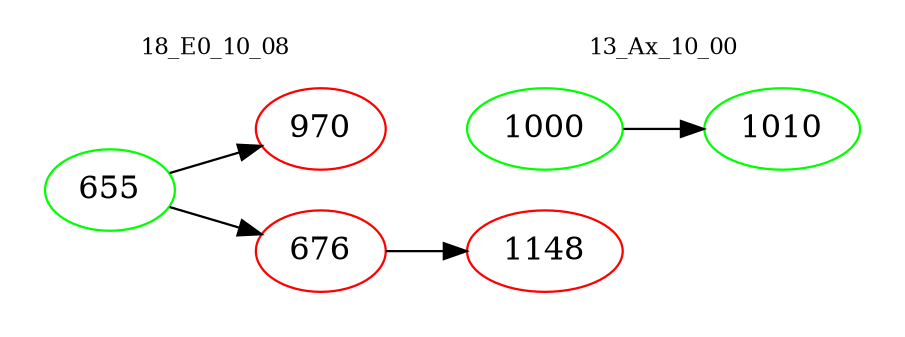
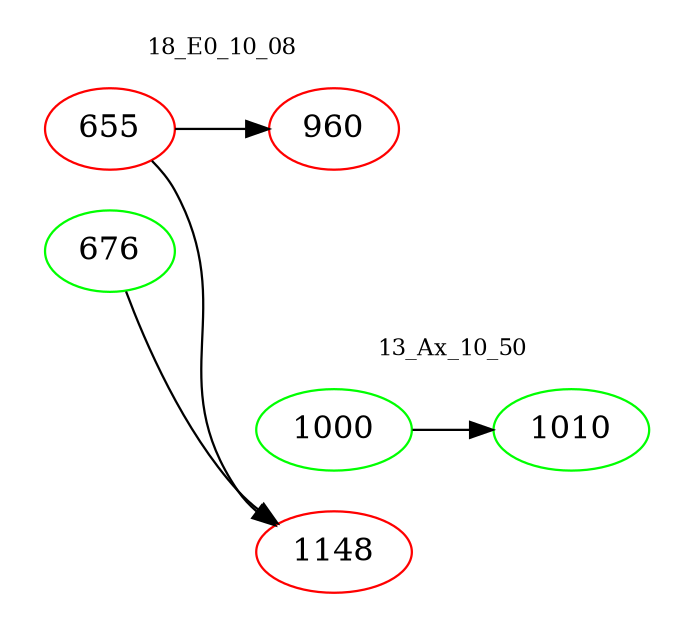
(664, 49) -> (453, 350)
(321, 129) -> (334, 129)
(110, 190) -> (110, 129)
(204, 217) -> (202, 337)
(321, 251) -> (110, 251)
